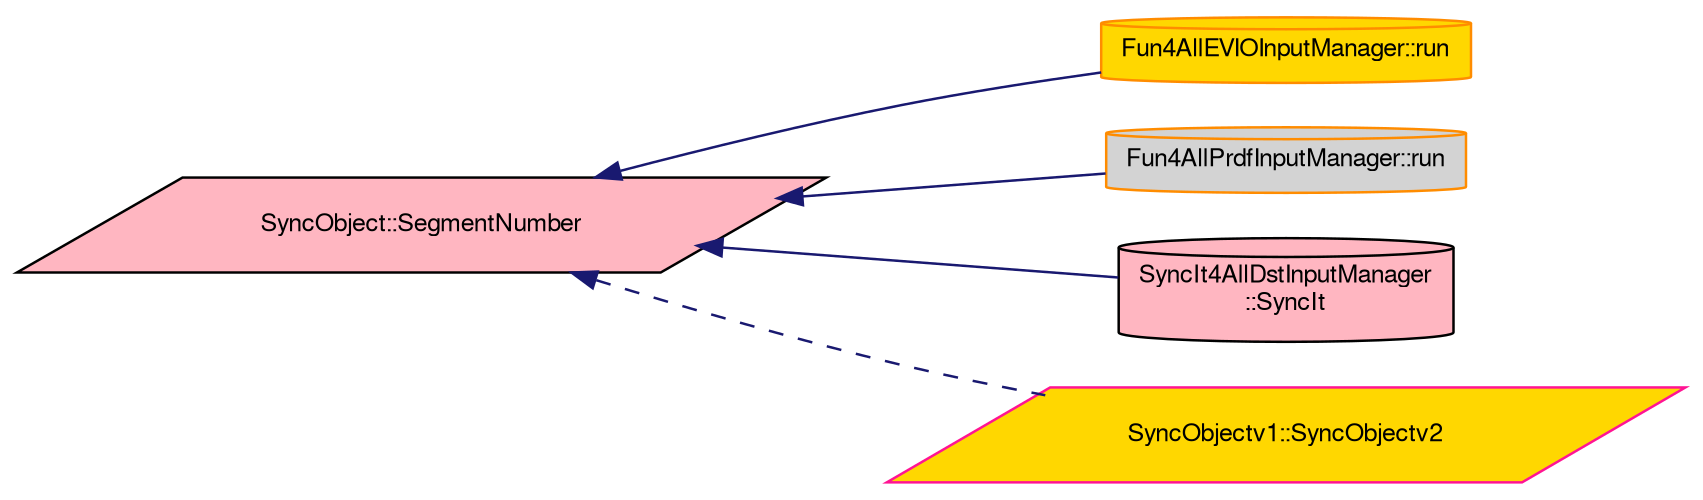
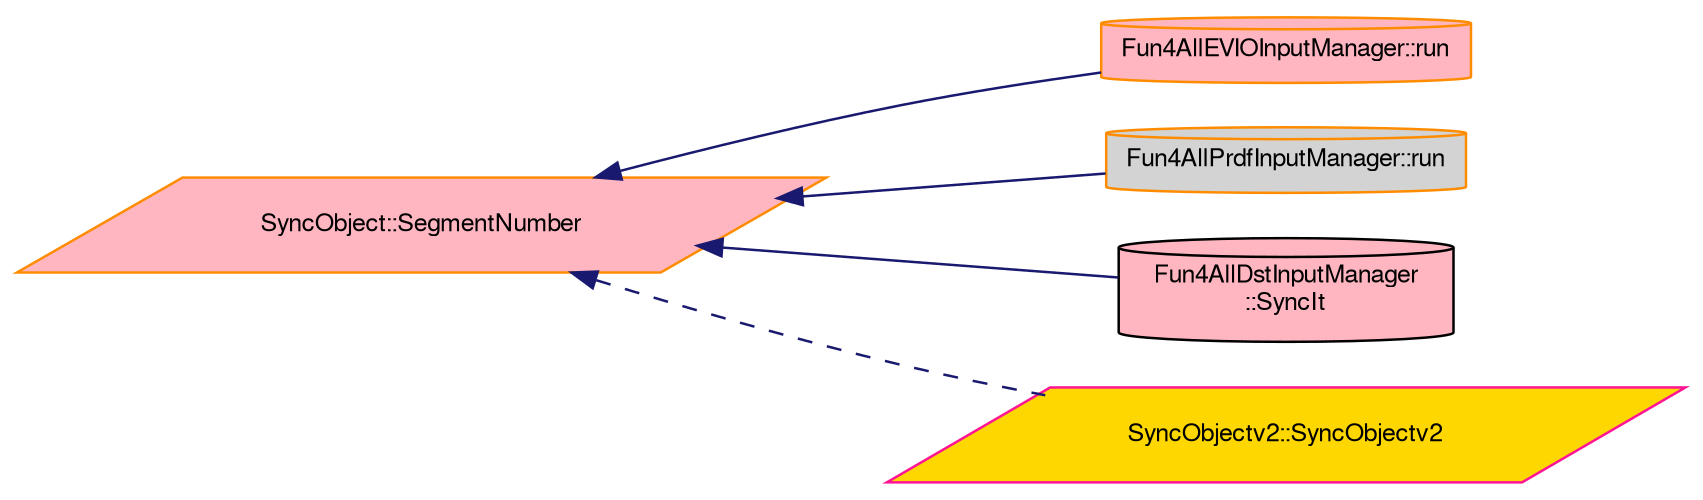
(1286, 50) -> (1286, 50)
(422, 225) -> (422, 225)
(1286, 290) -> (1286, 290)
(1286, 435) -> (1286, 435)
